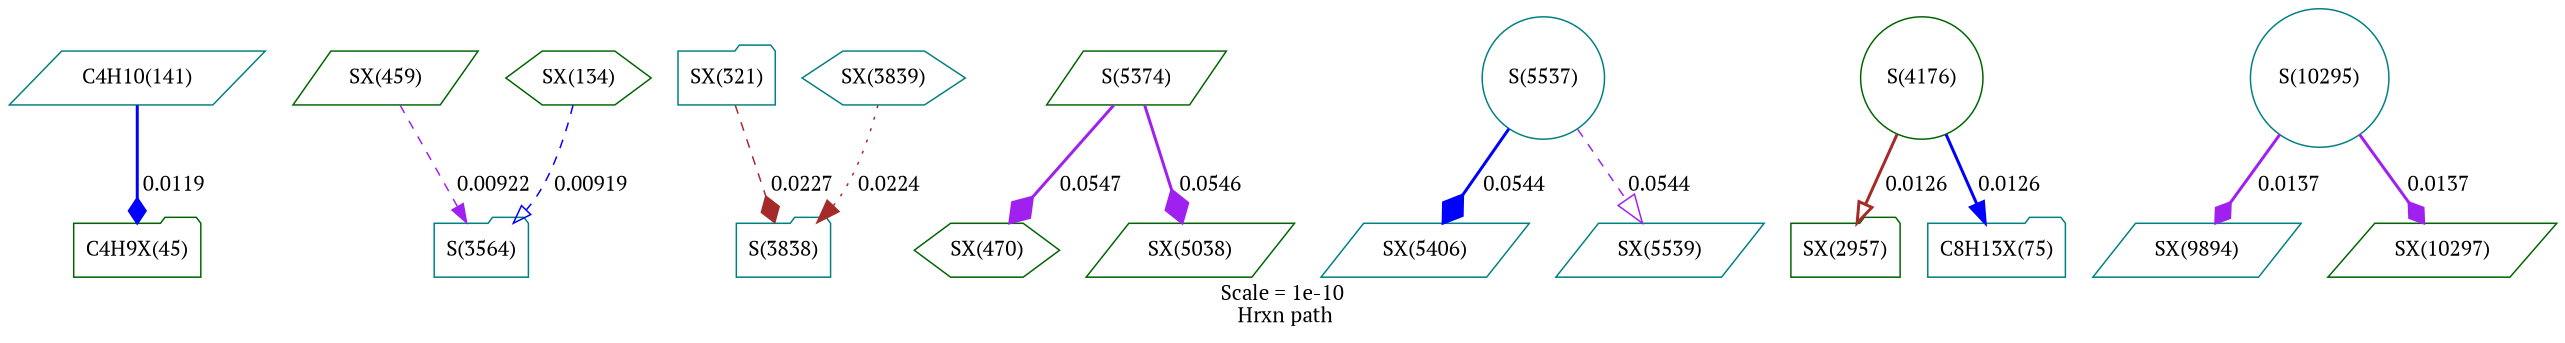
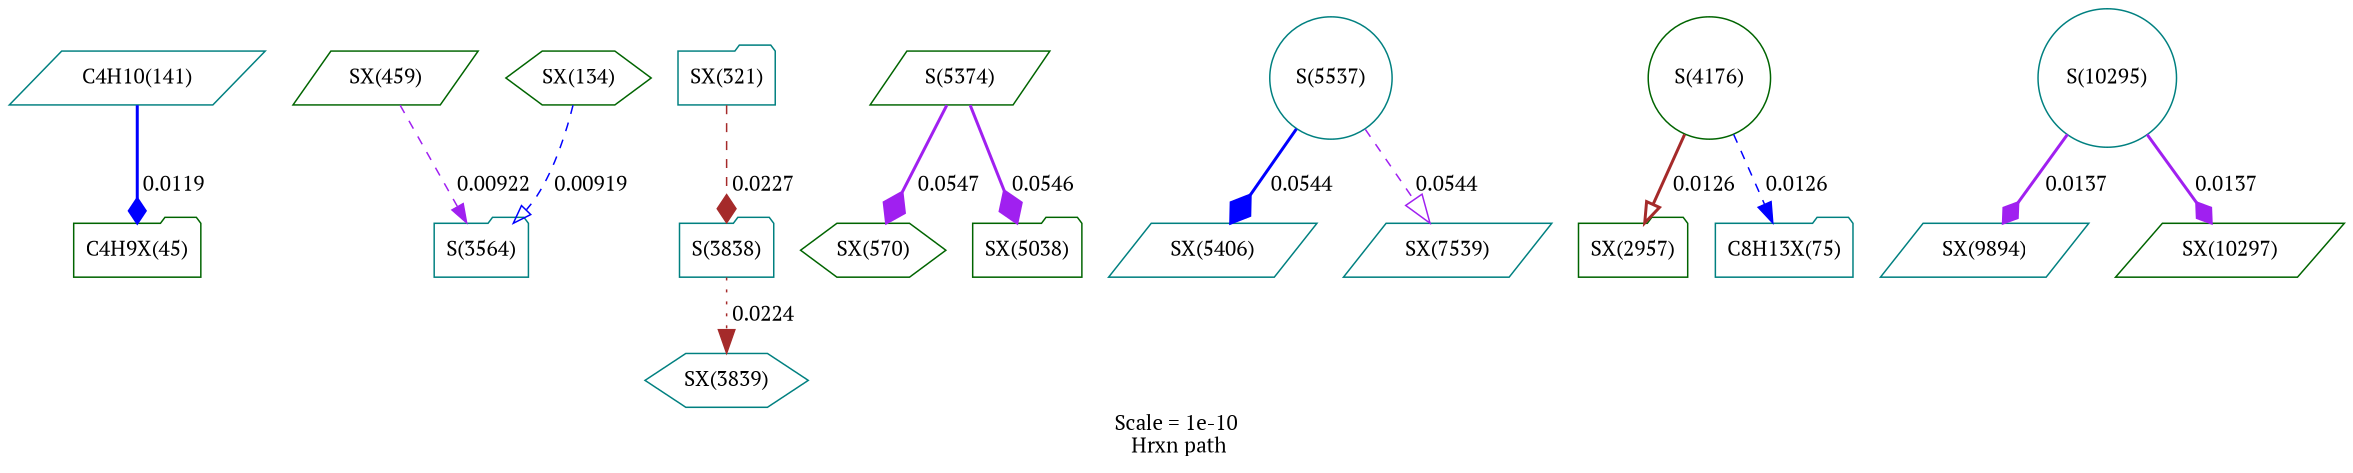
(860, 158) -> (727, 304)
(1962, 169) -> (1749, 169)
(987, 250) -> (873, 250)
(1190, 250) -> (1027, 250)
(1660, 250) -> (1448, 250)
